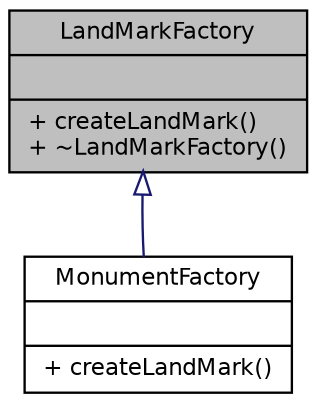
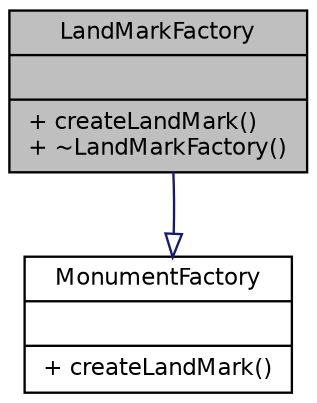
(143, 226) -> (174, 202)
